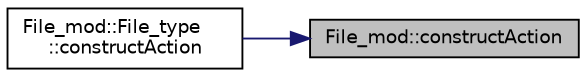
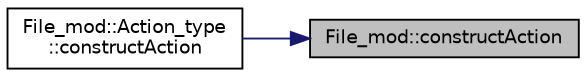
(125, 39) -> (125, 39)
